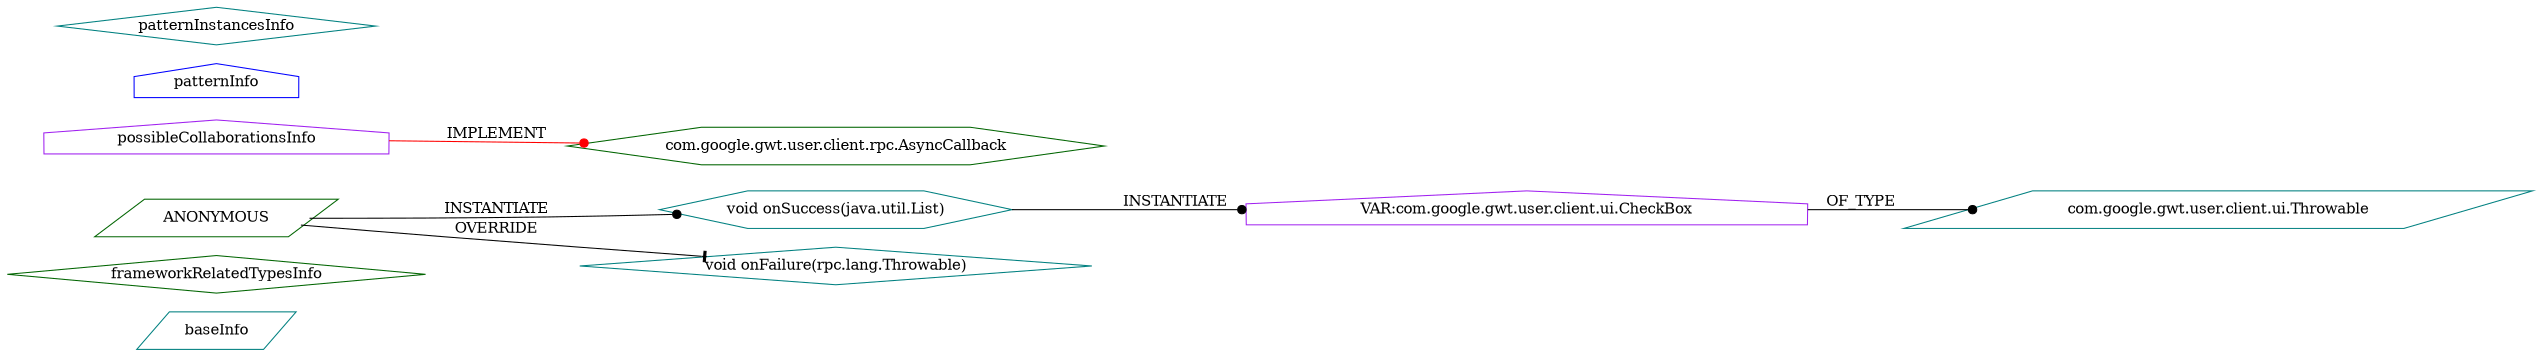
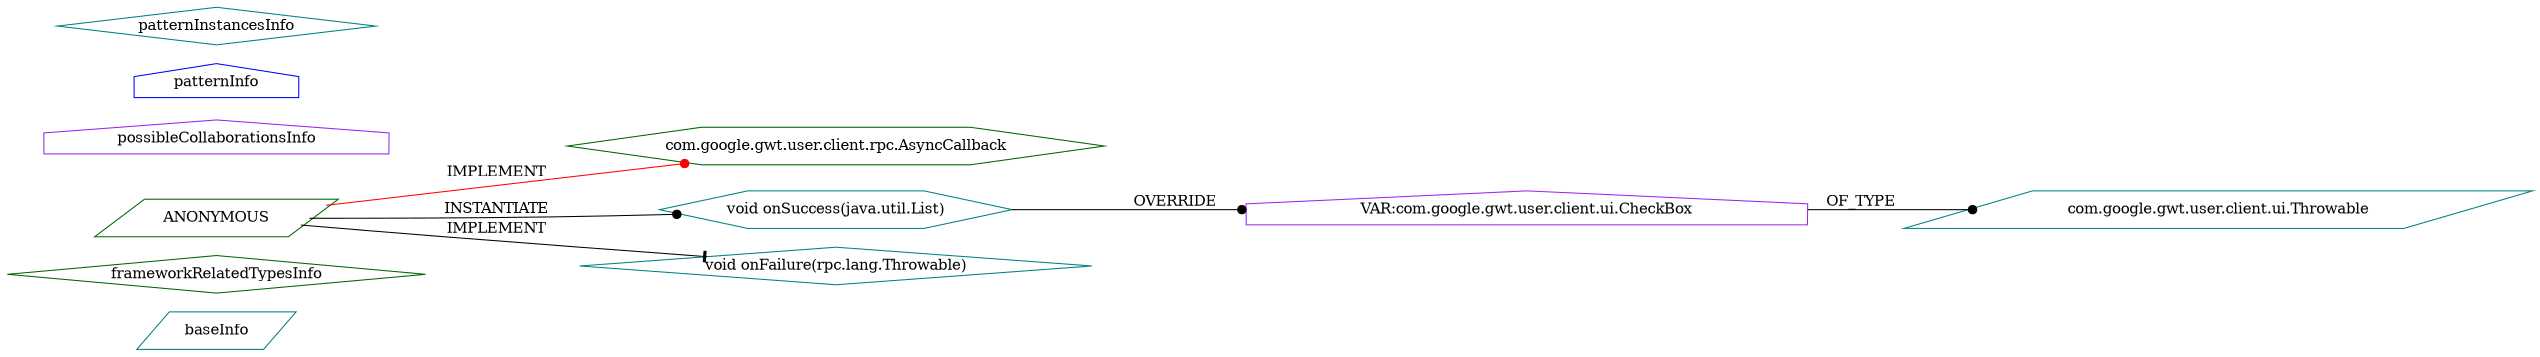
(484, 142) -> (503, 185)
(1175, 202) -> (1175, 202)
(496, 229) -> (496, 229)
